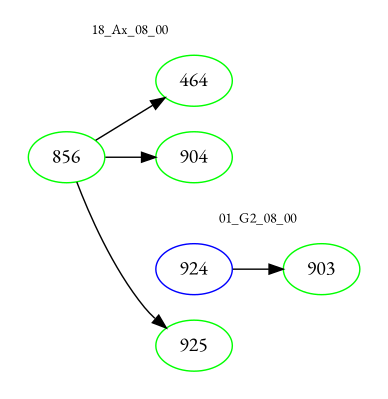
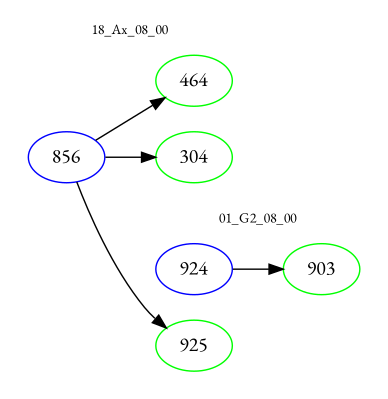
(67, 157) -> (67, 157)
(194, 157) -> (194, 157)
